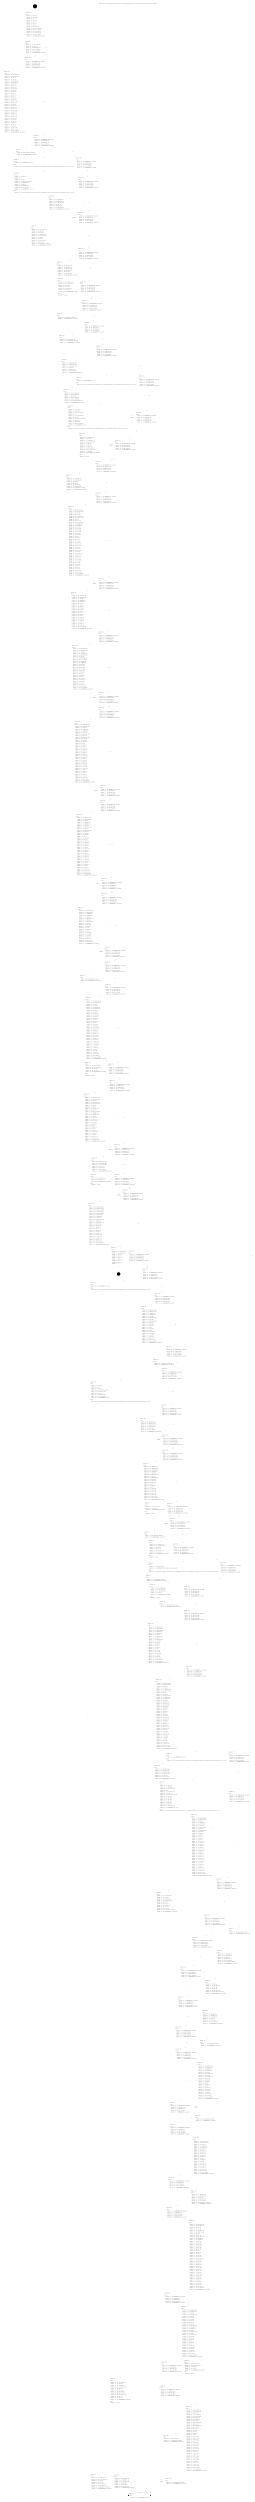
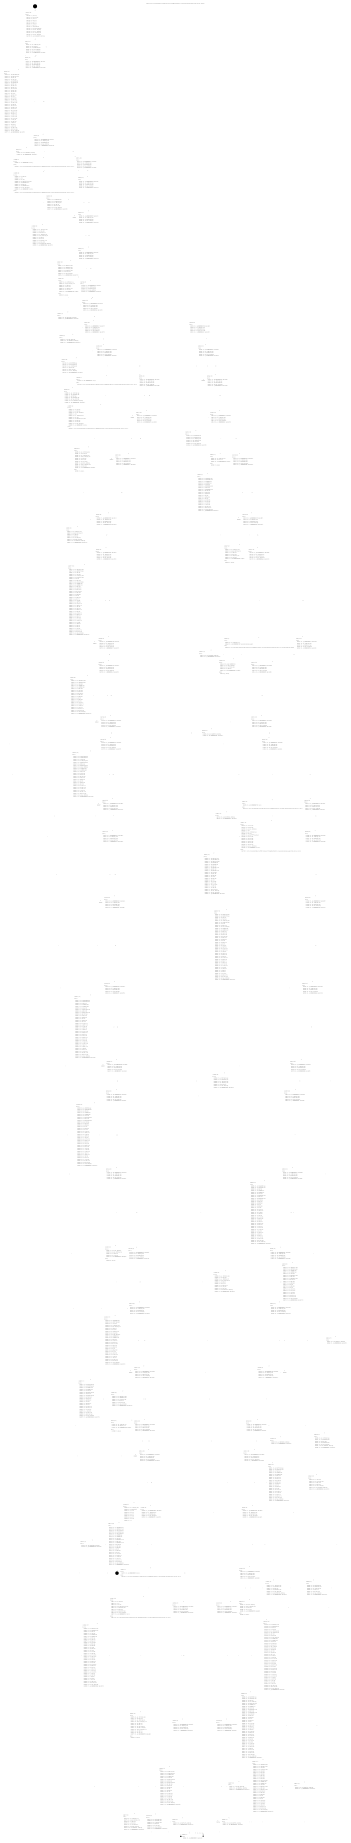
(176, 1351) -> none
